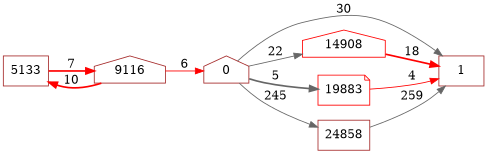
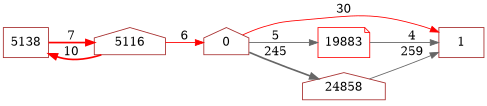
(335, 16) -> (336, 17)
(344, 45) -> none
(26, 71) -> (26, 43)
(130, 71) -> (130, 43)
(279, 85) -> (279, 43)
(400, 86) -> (400, 43)
(272, 108) -> (280, 65)
(344, 135) -> (344, 88)
